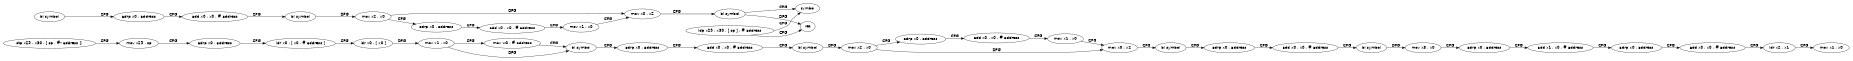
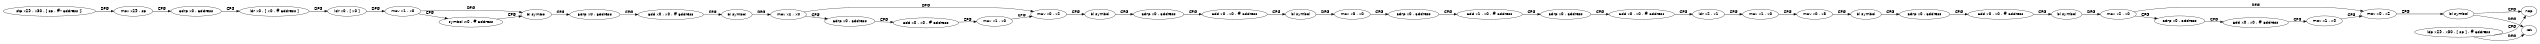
(808, 8) -> (2529, 11)
none -> (1815, 14)
(783, 33) -> (2512, 36)
(105, 41) -> (105, 9)
(345, 41) -> (318, 9)
(512, 43) -> (471, 22)
